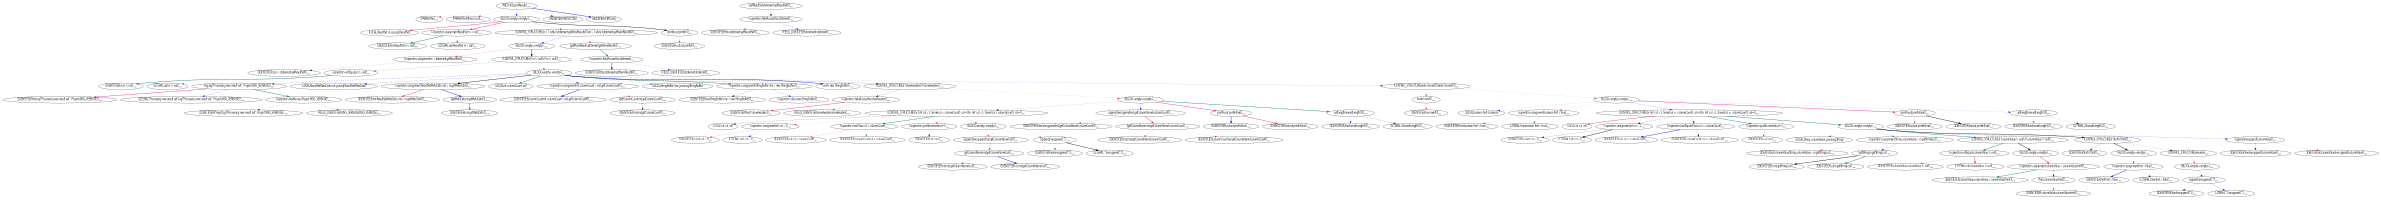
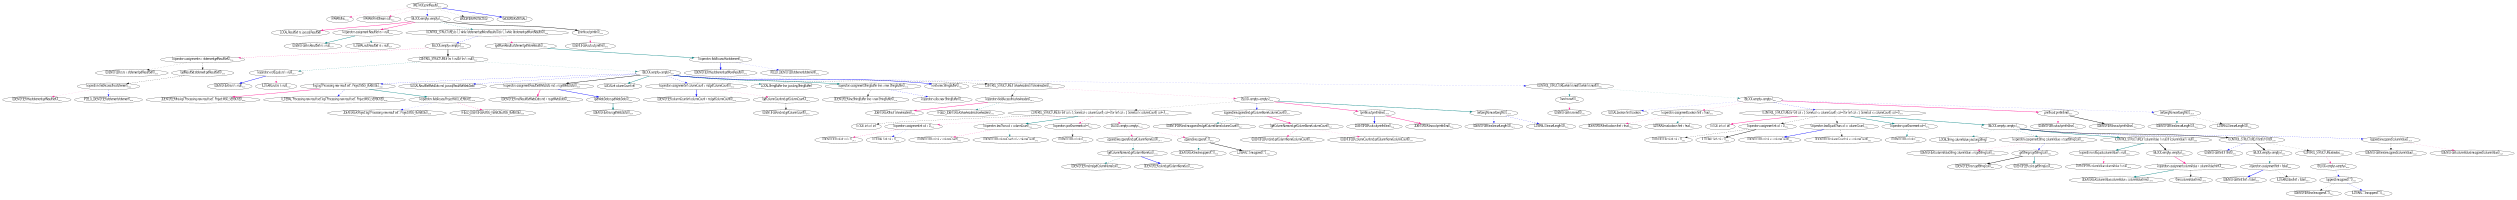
none -> (203, 65)
(221, 79) -> (254, 79)
(1975, 167) -> none
(2054, 194) -> none
